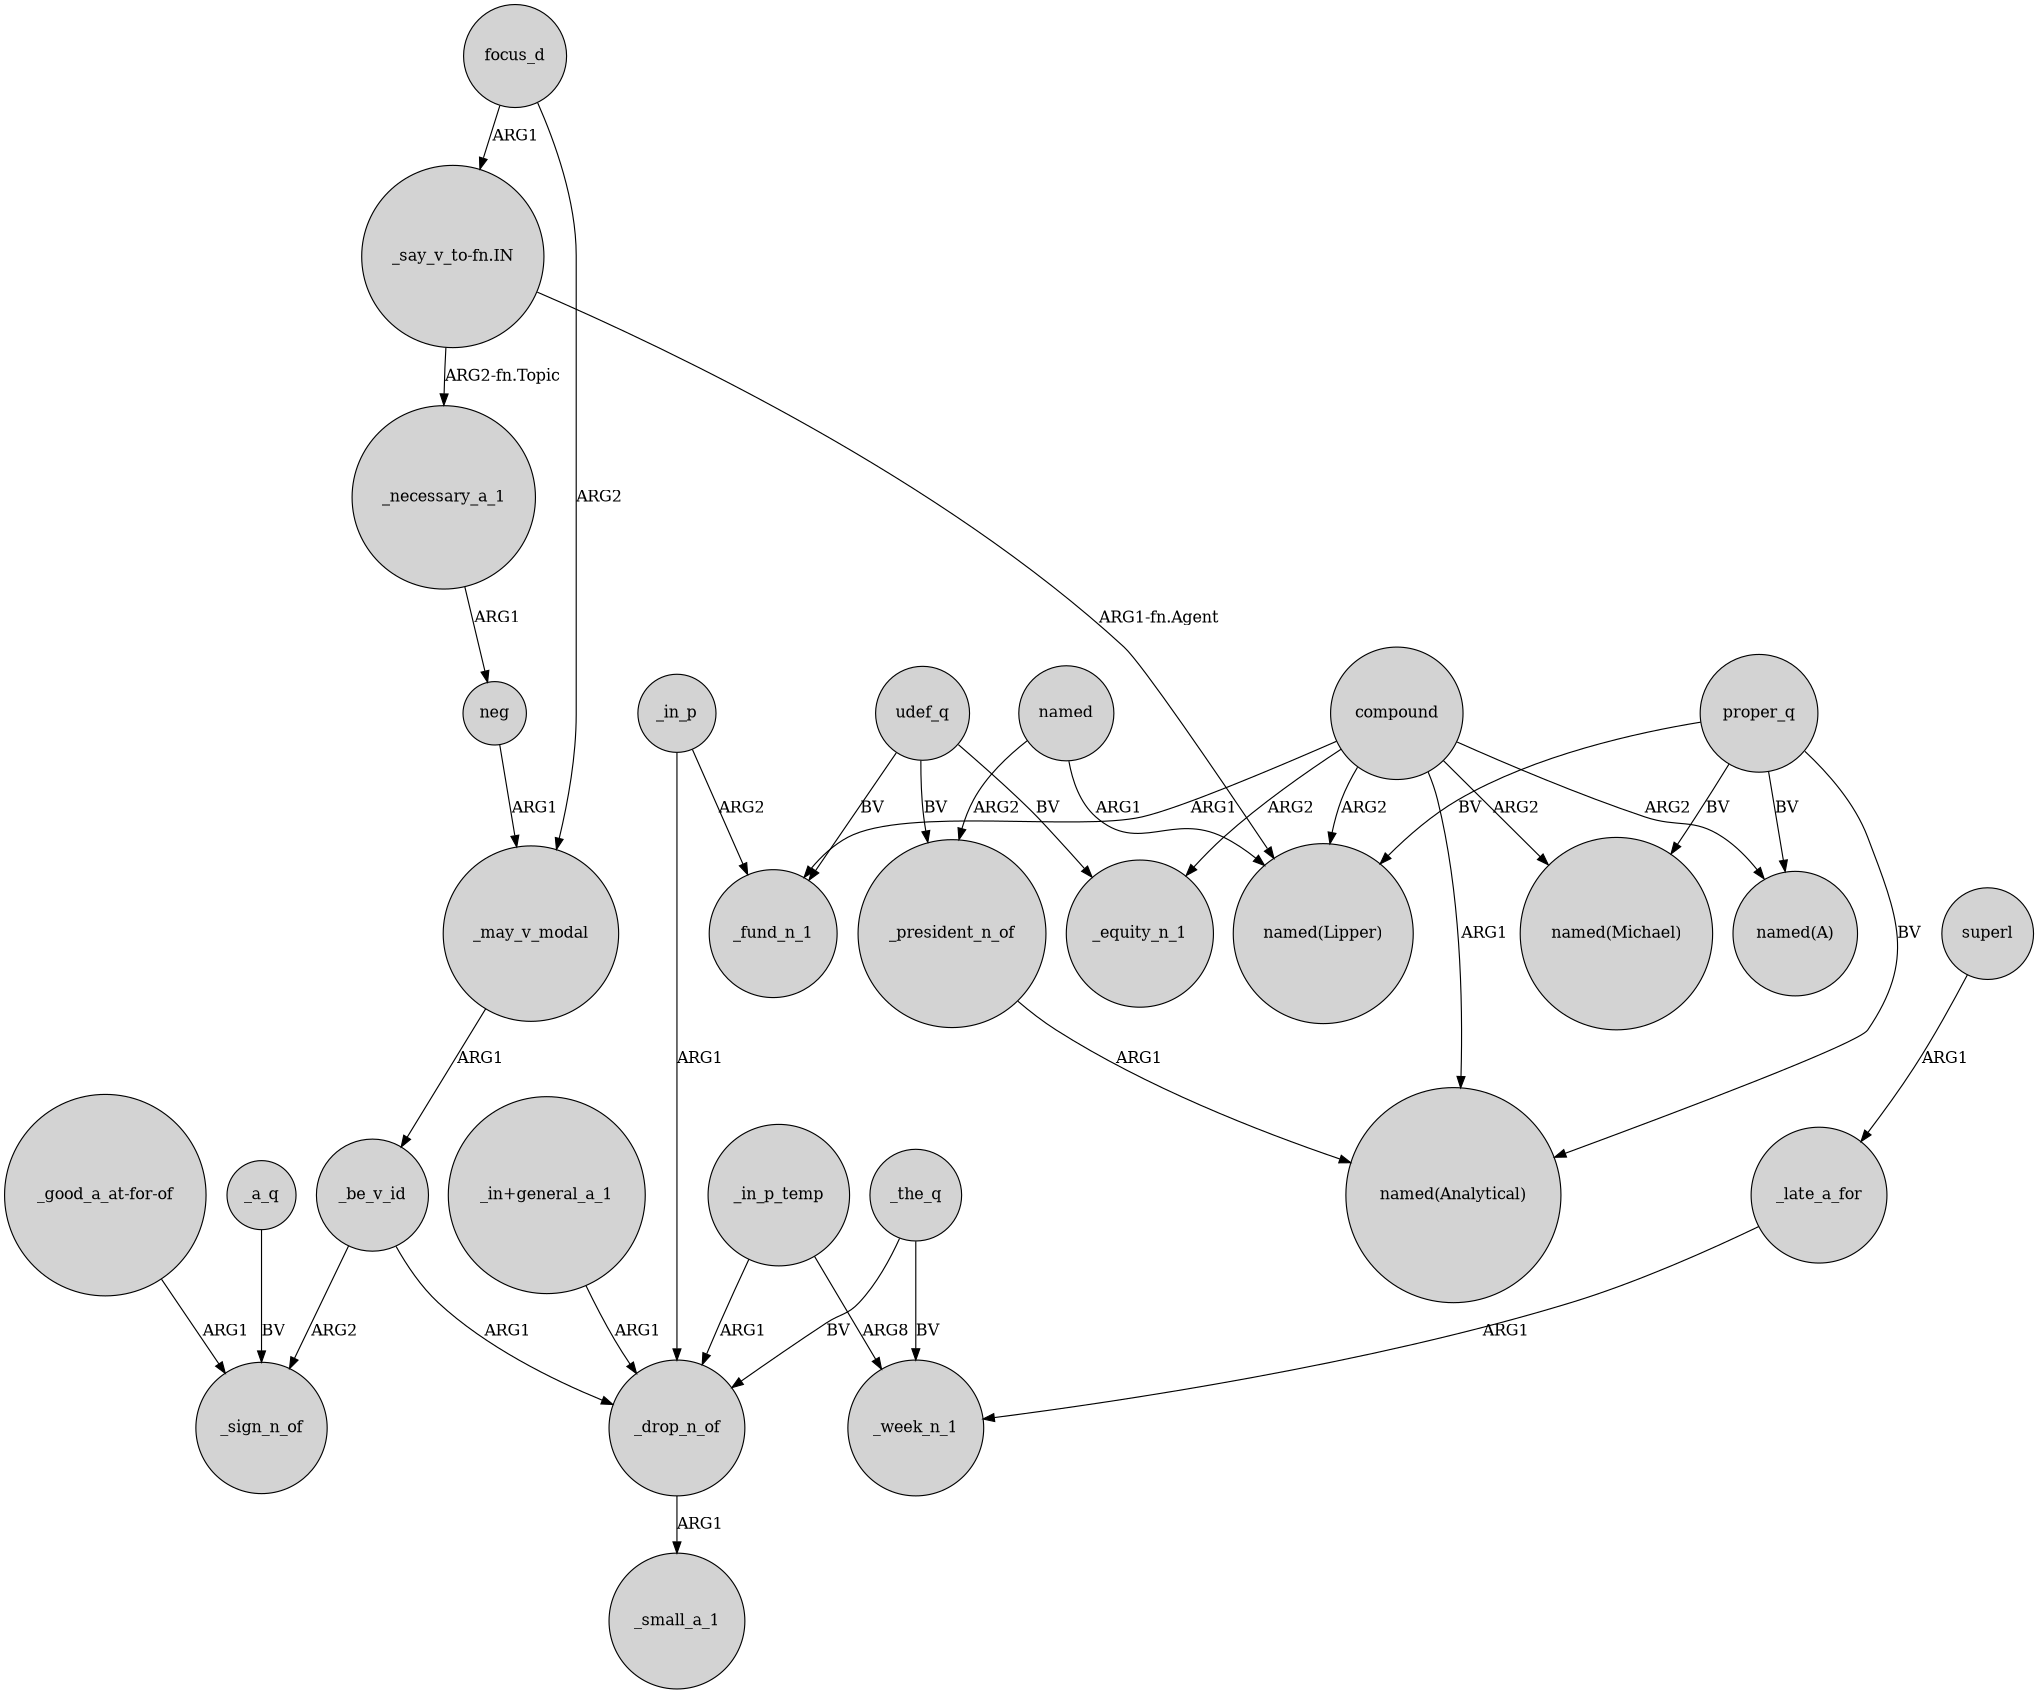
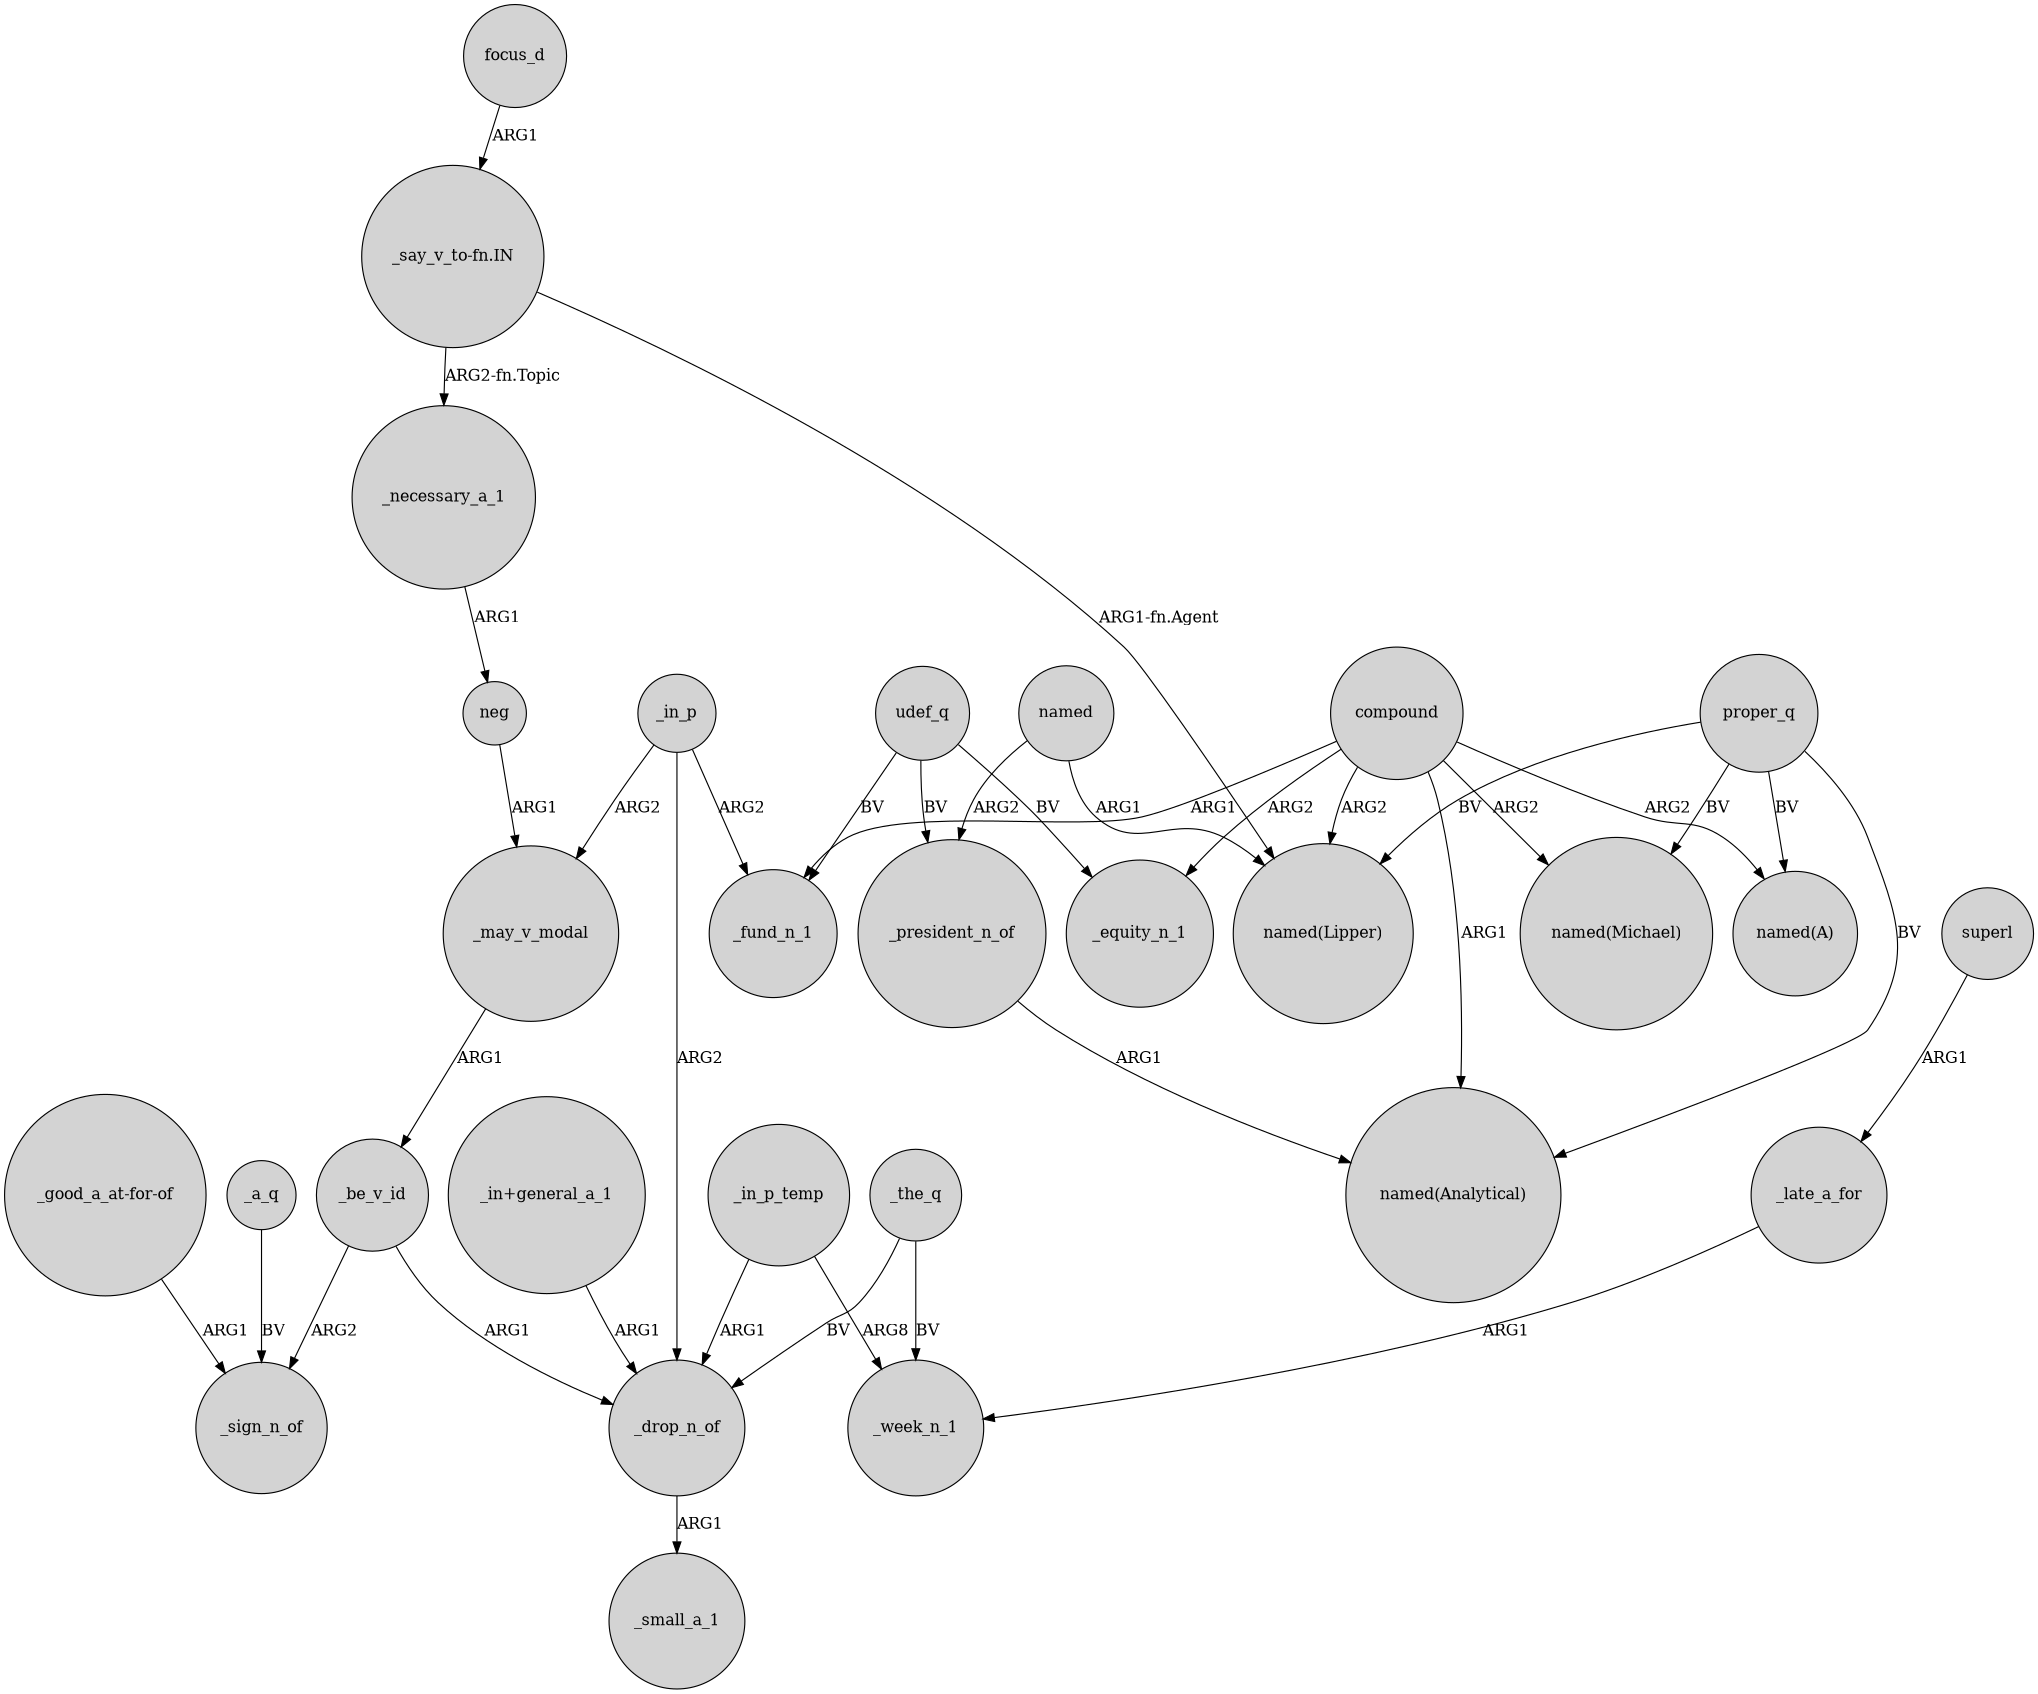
(576, 468) -> (617, 796)
(700, 1059) -> (700, 1059)
